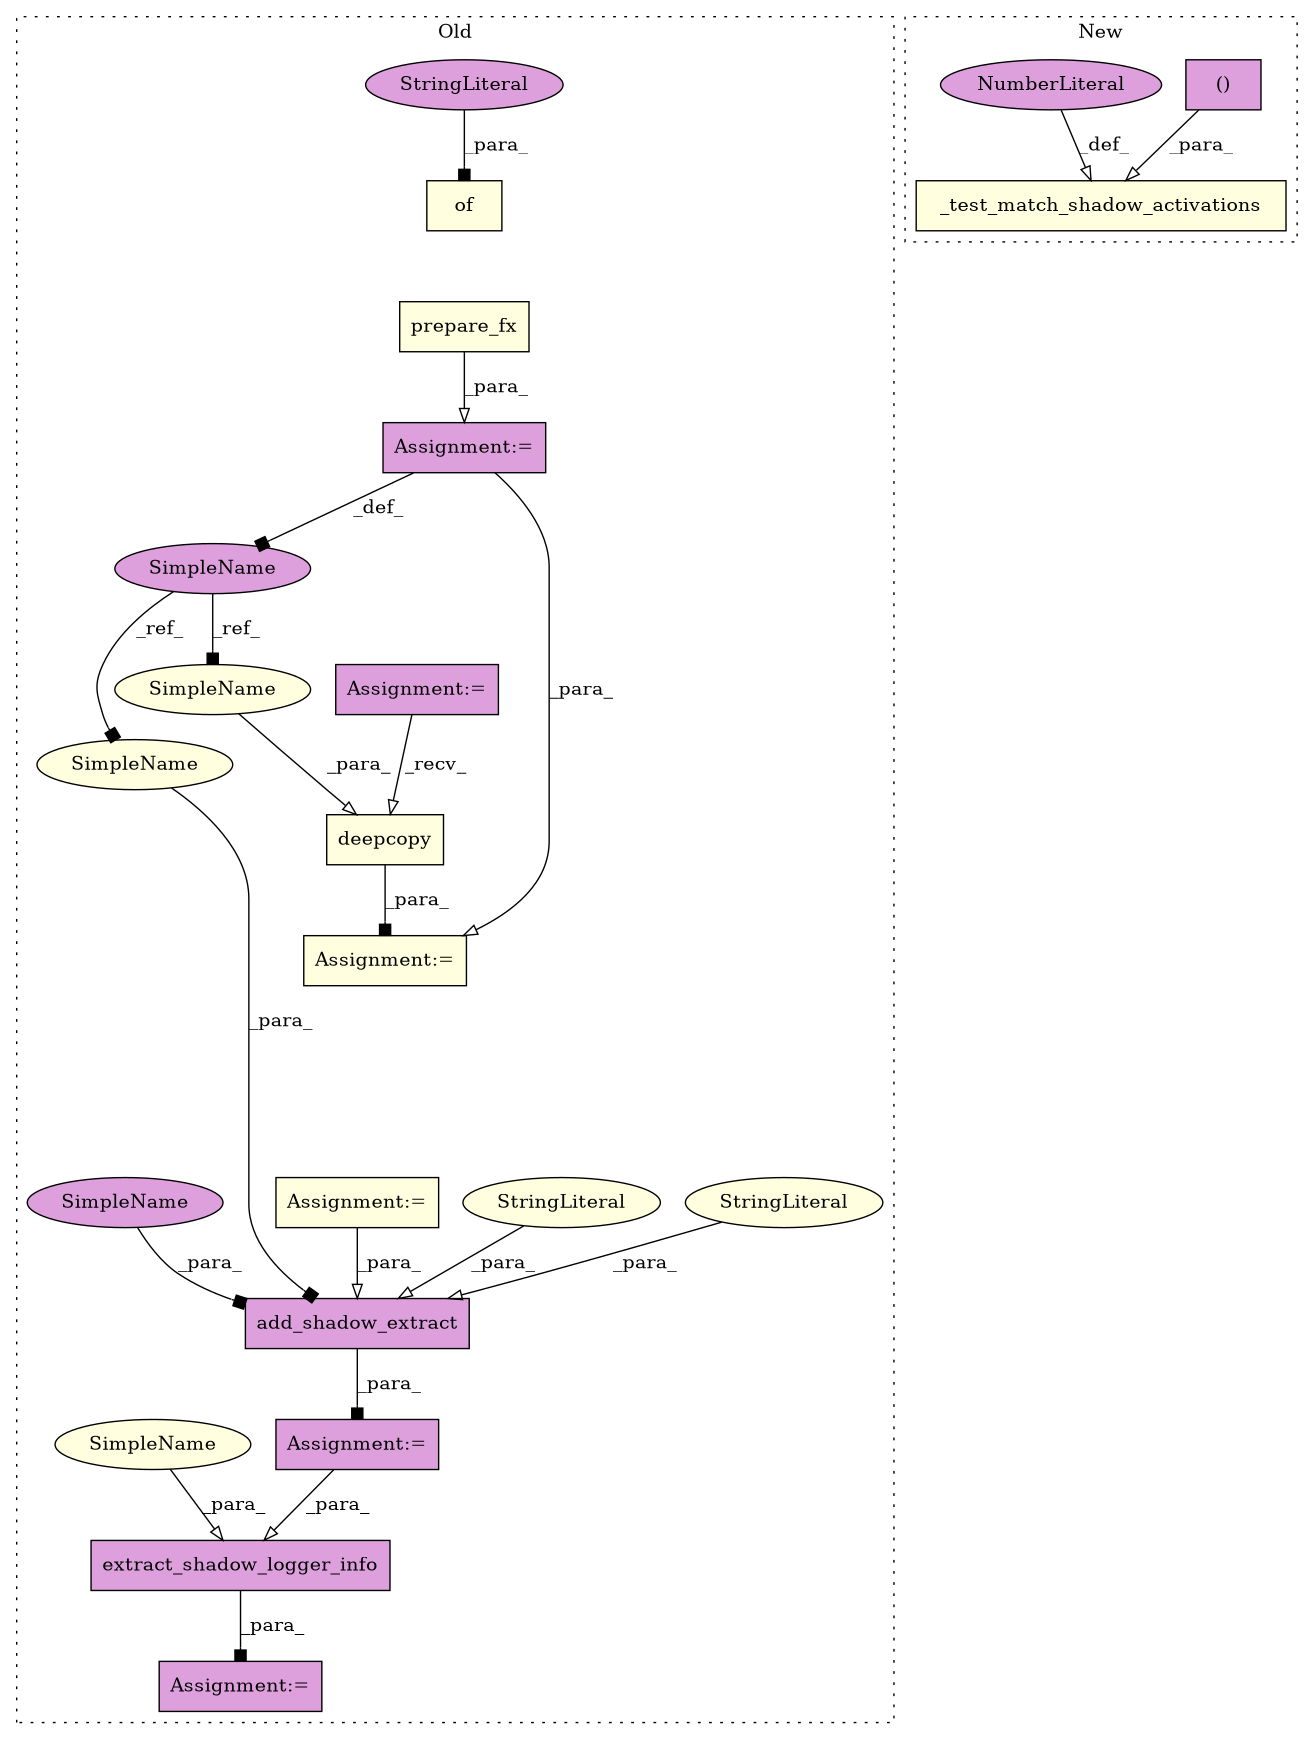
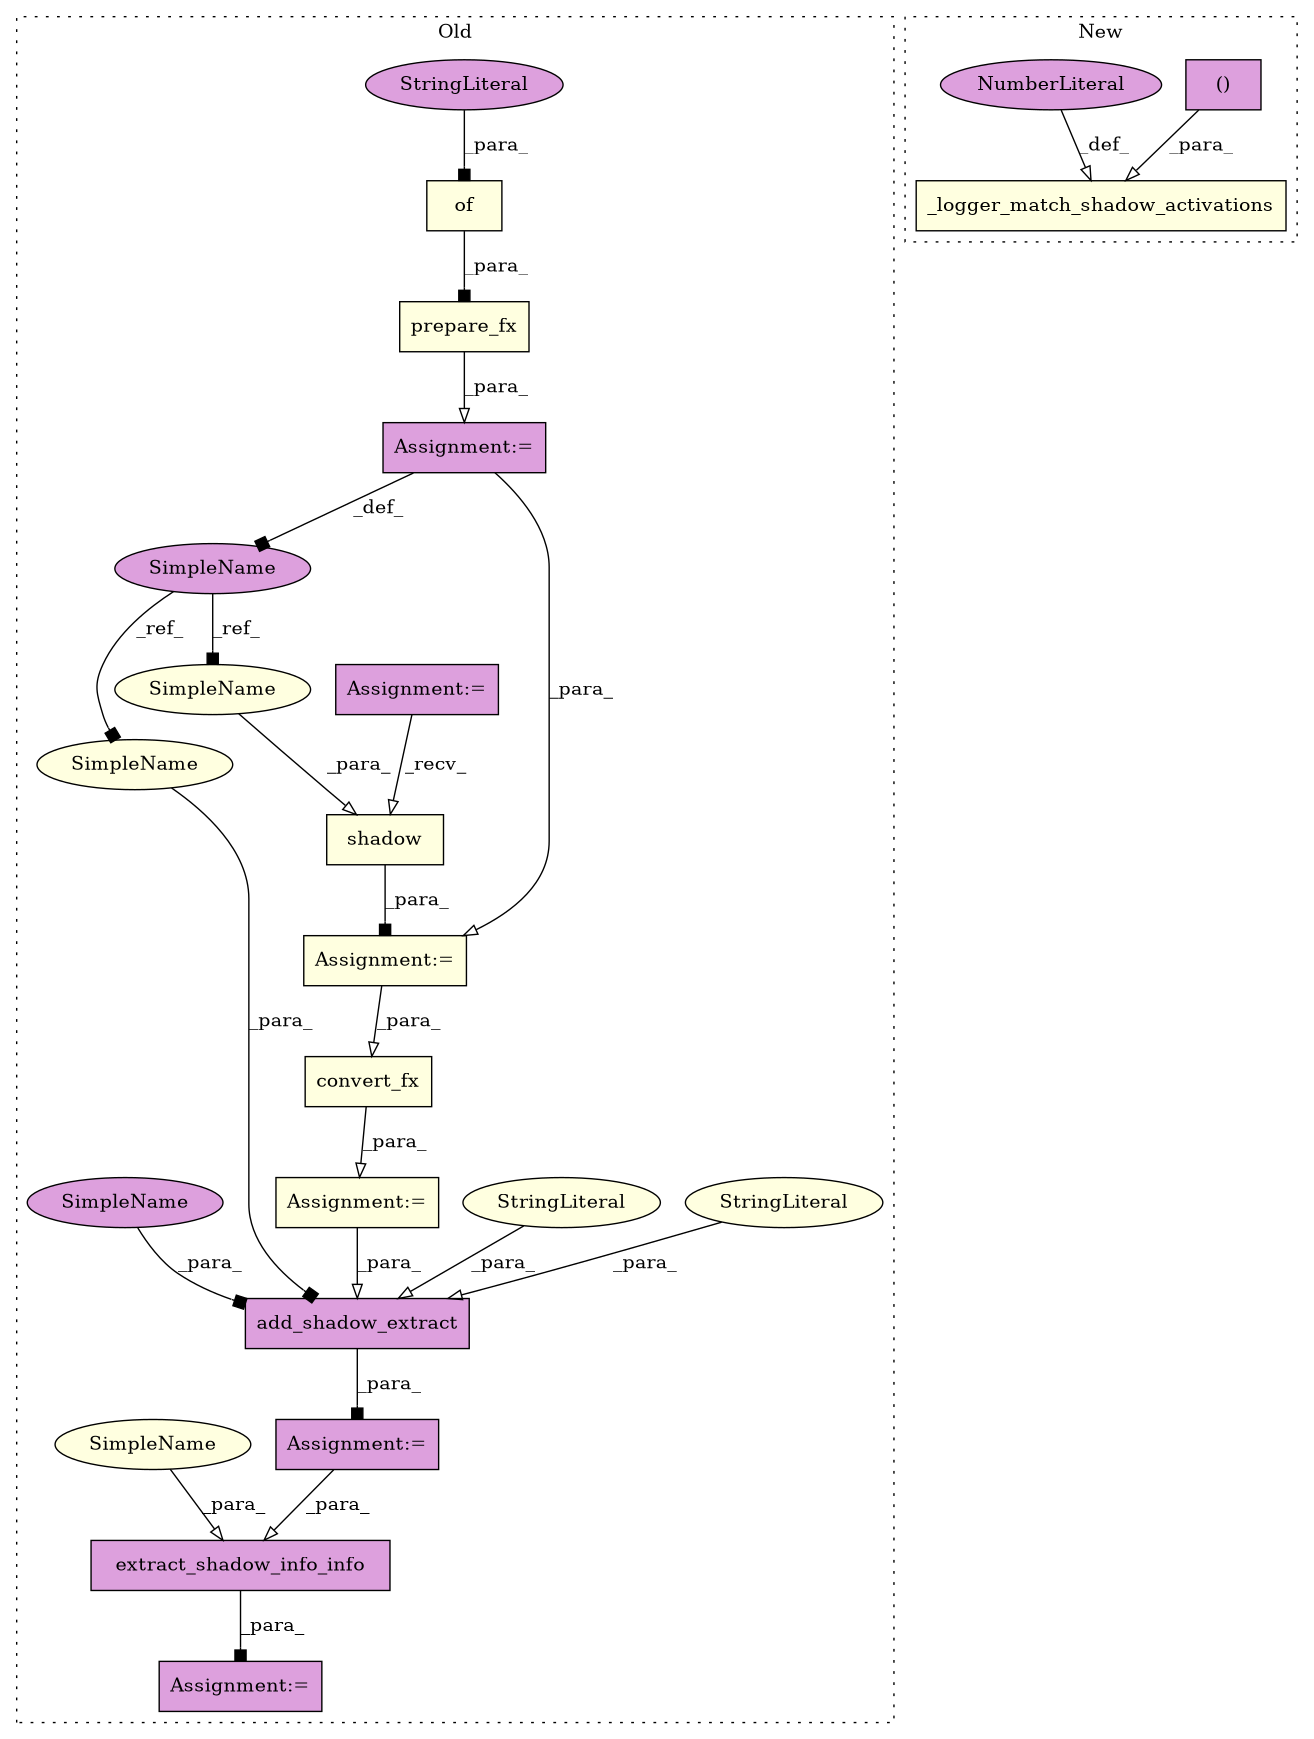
(1101, 206) -> (1101, 206)
none -> (464, 259)
(385, 840) -> (385, 840)
none -> (368, 1082)
(241, 1565) -> (241, 1565)
